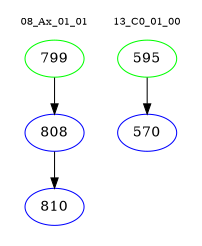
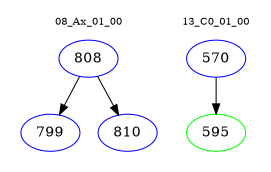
(55, 22) -> (89, 22)
(55, 59) -> (50, 133)
(55, 91) -> (72, 91)
(147, 91) -> (216, 91)
